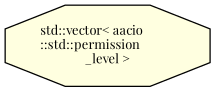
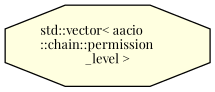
(108, 46) -> (108, 46)
